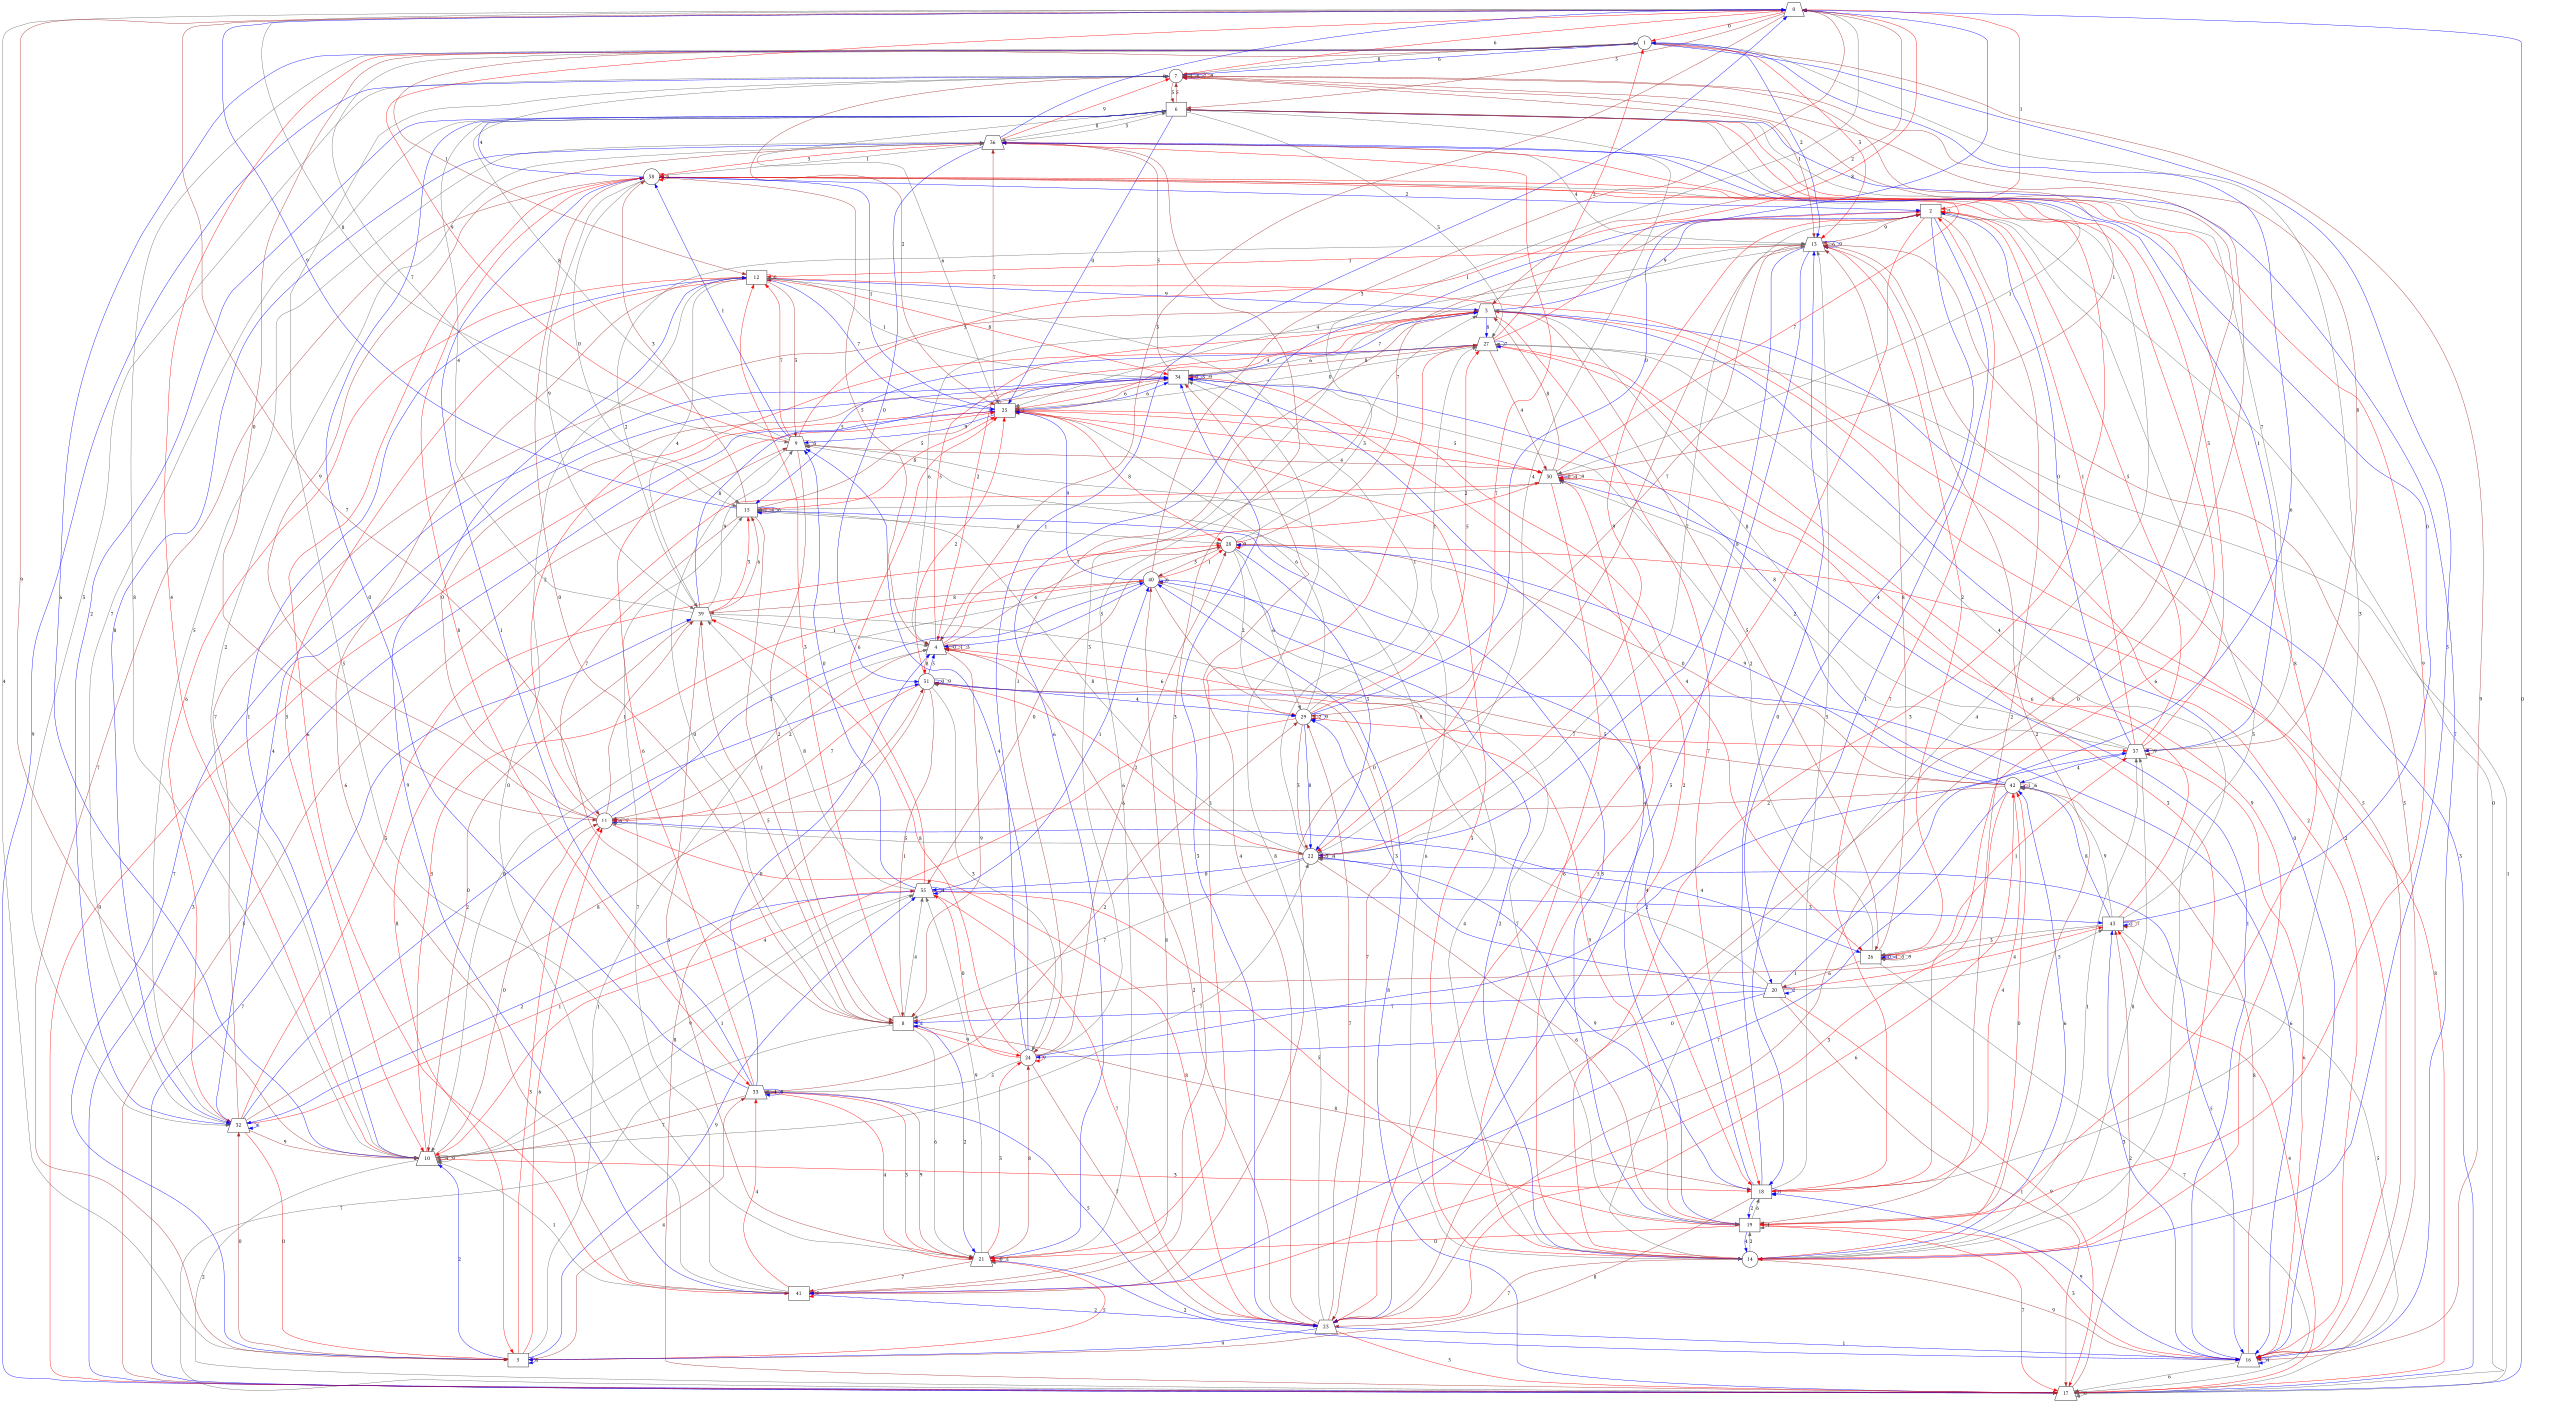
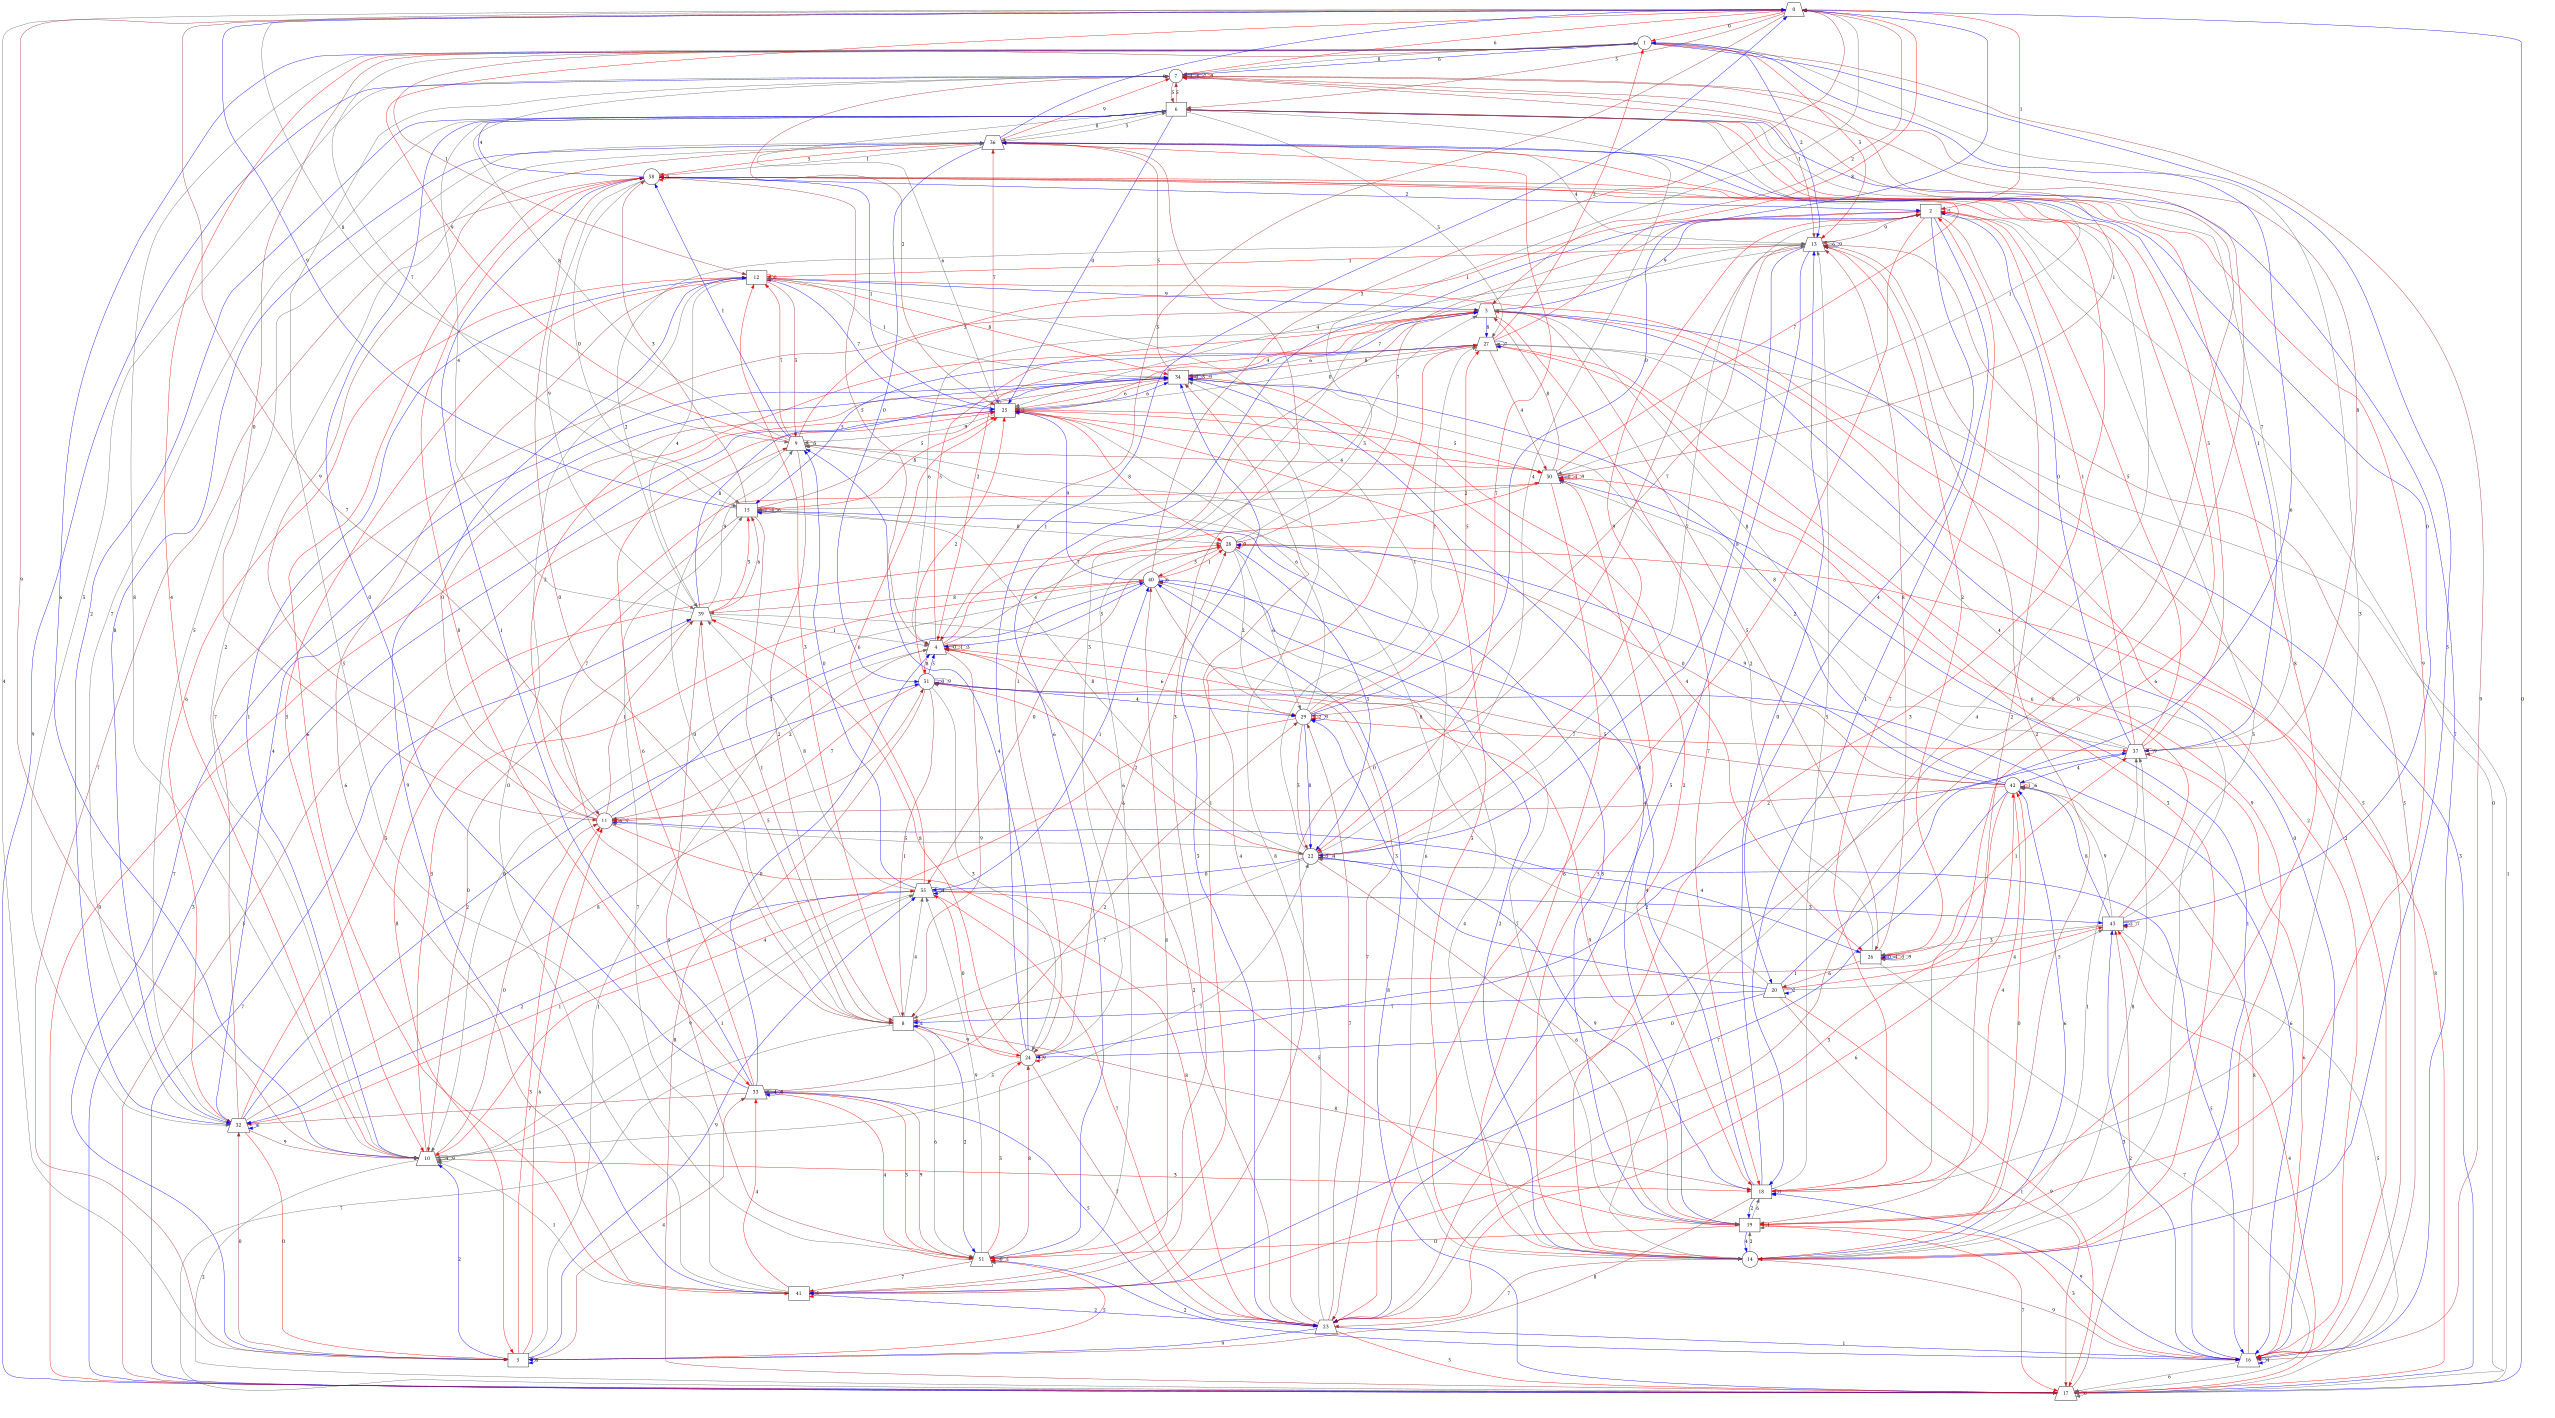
(902, 435) -> (902, 435)
(595, 1135) -> (499, 1109)
(982, 1259) -> (982, 1259)
